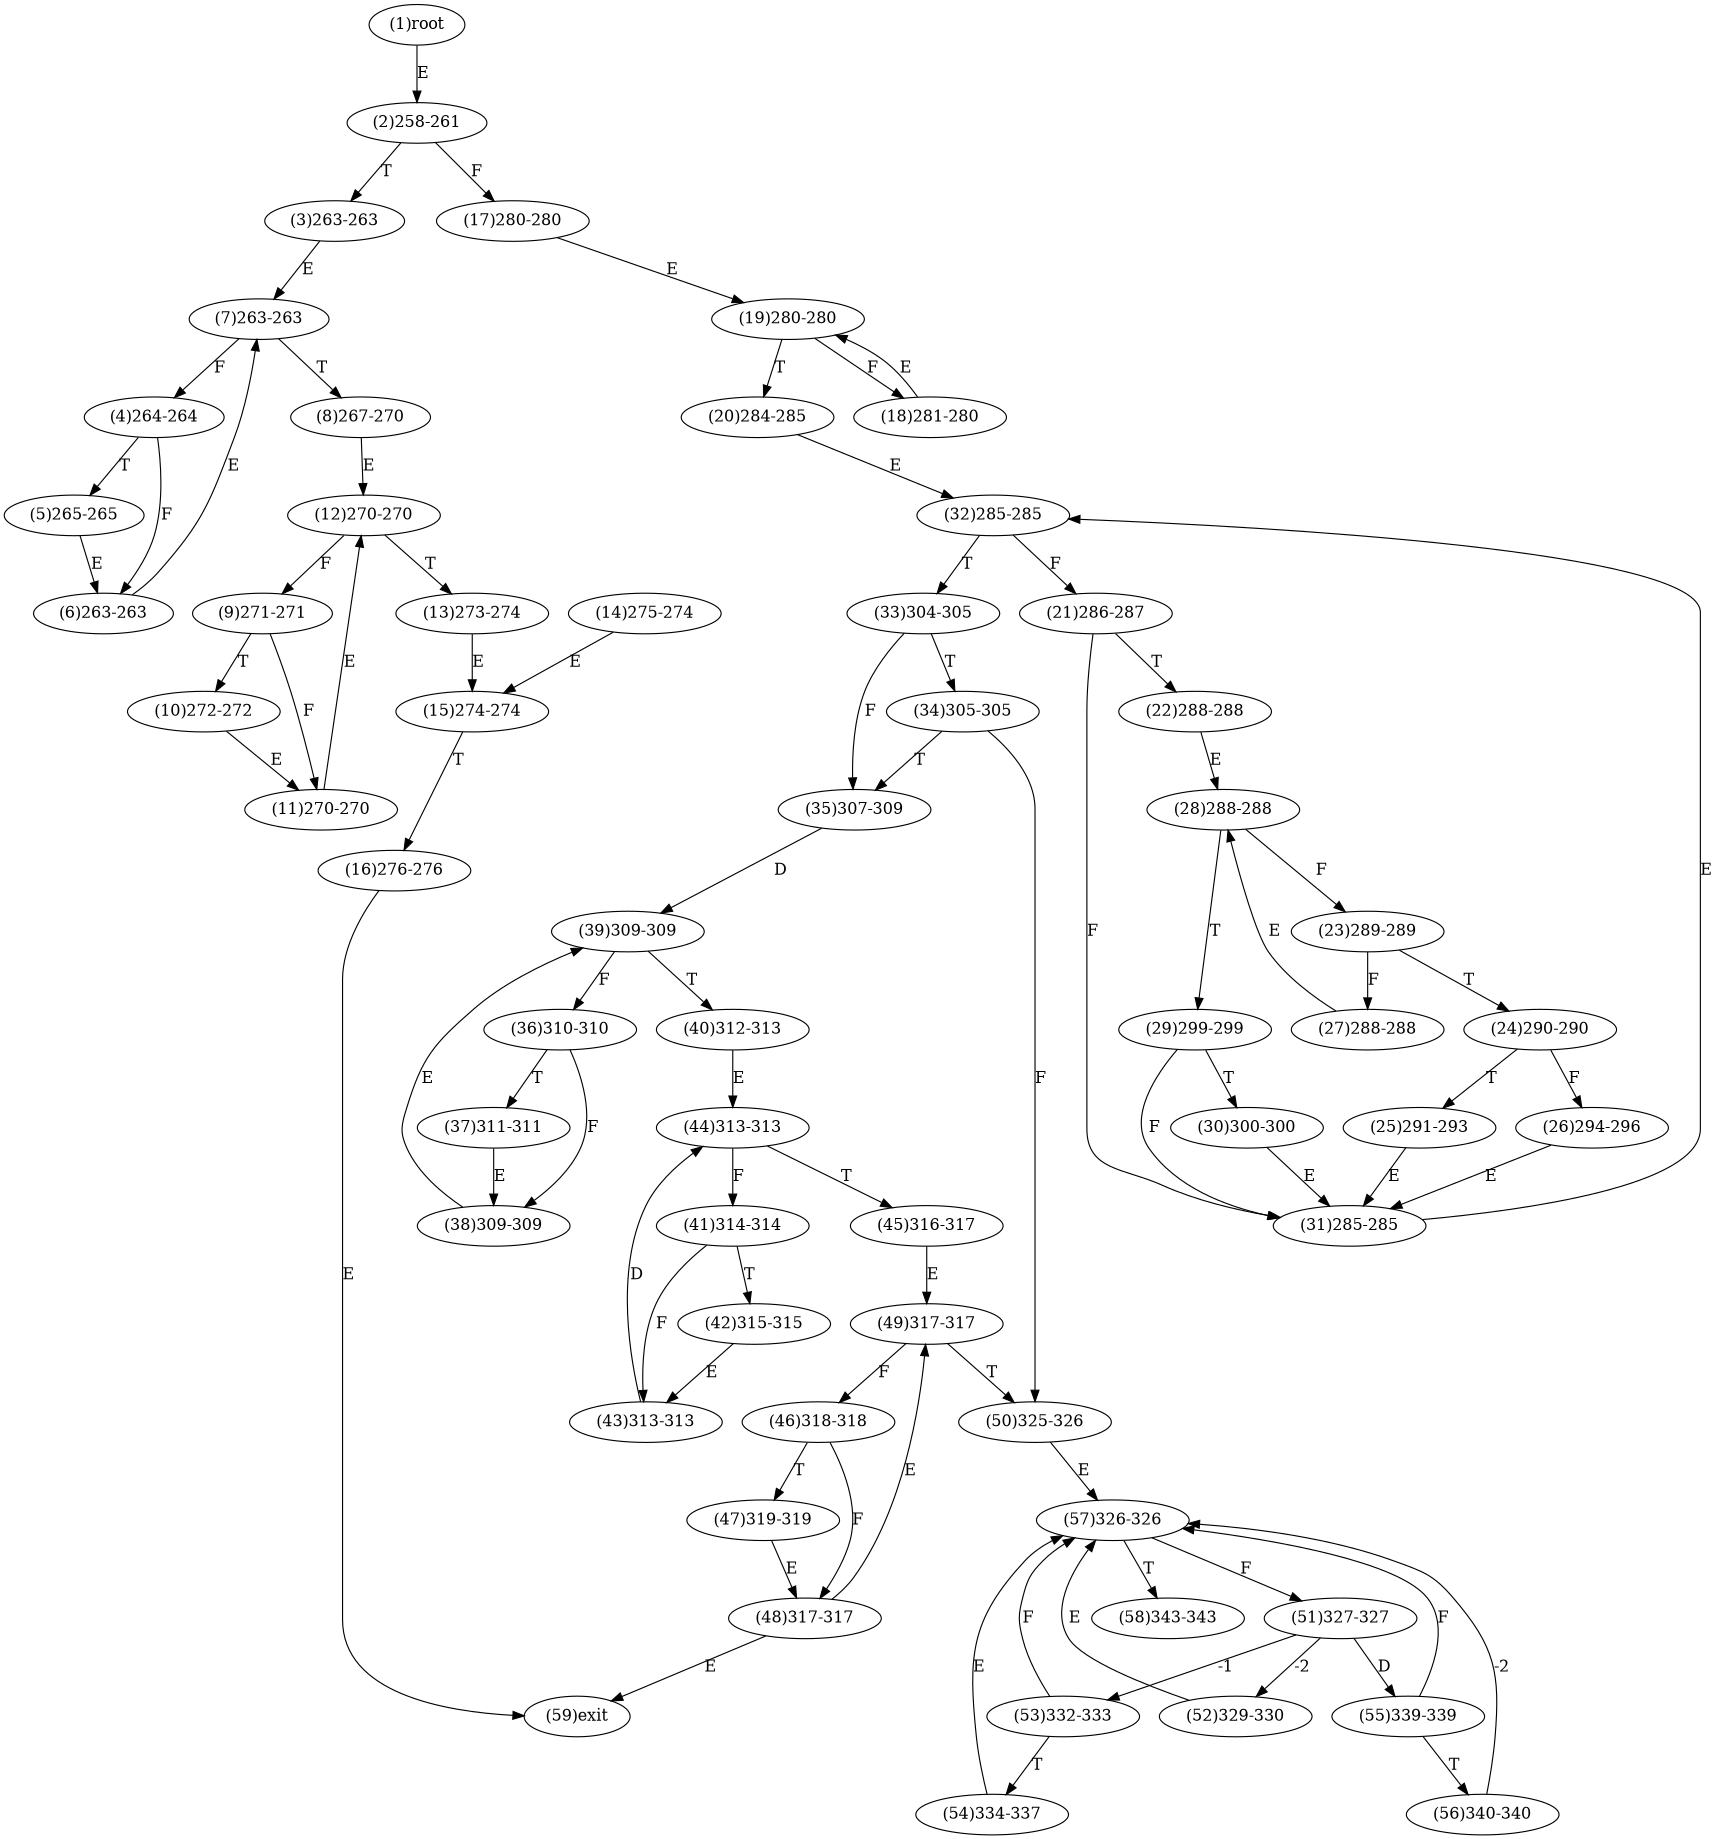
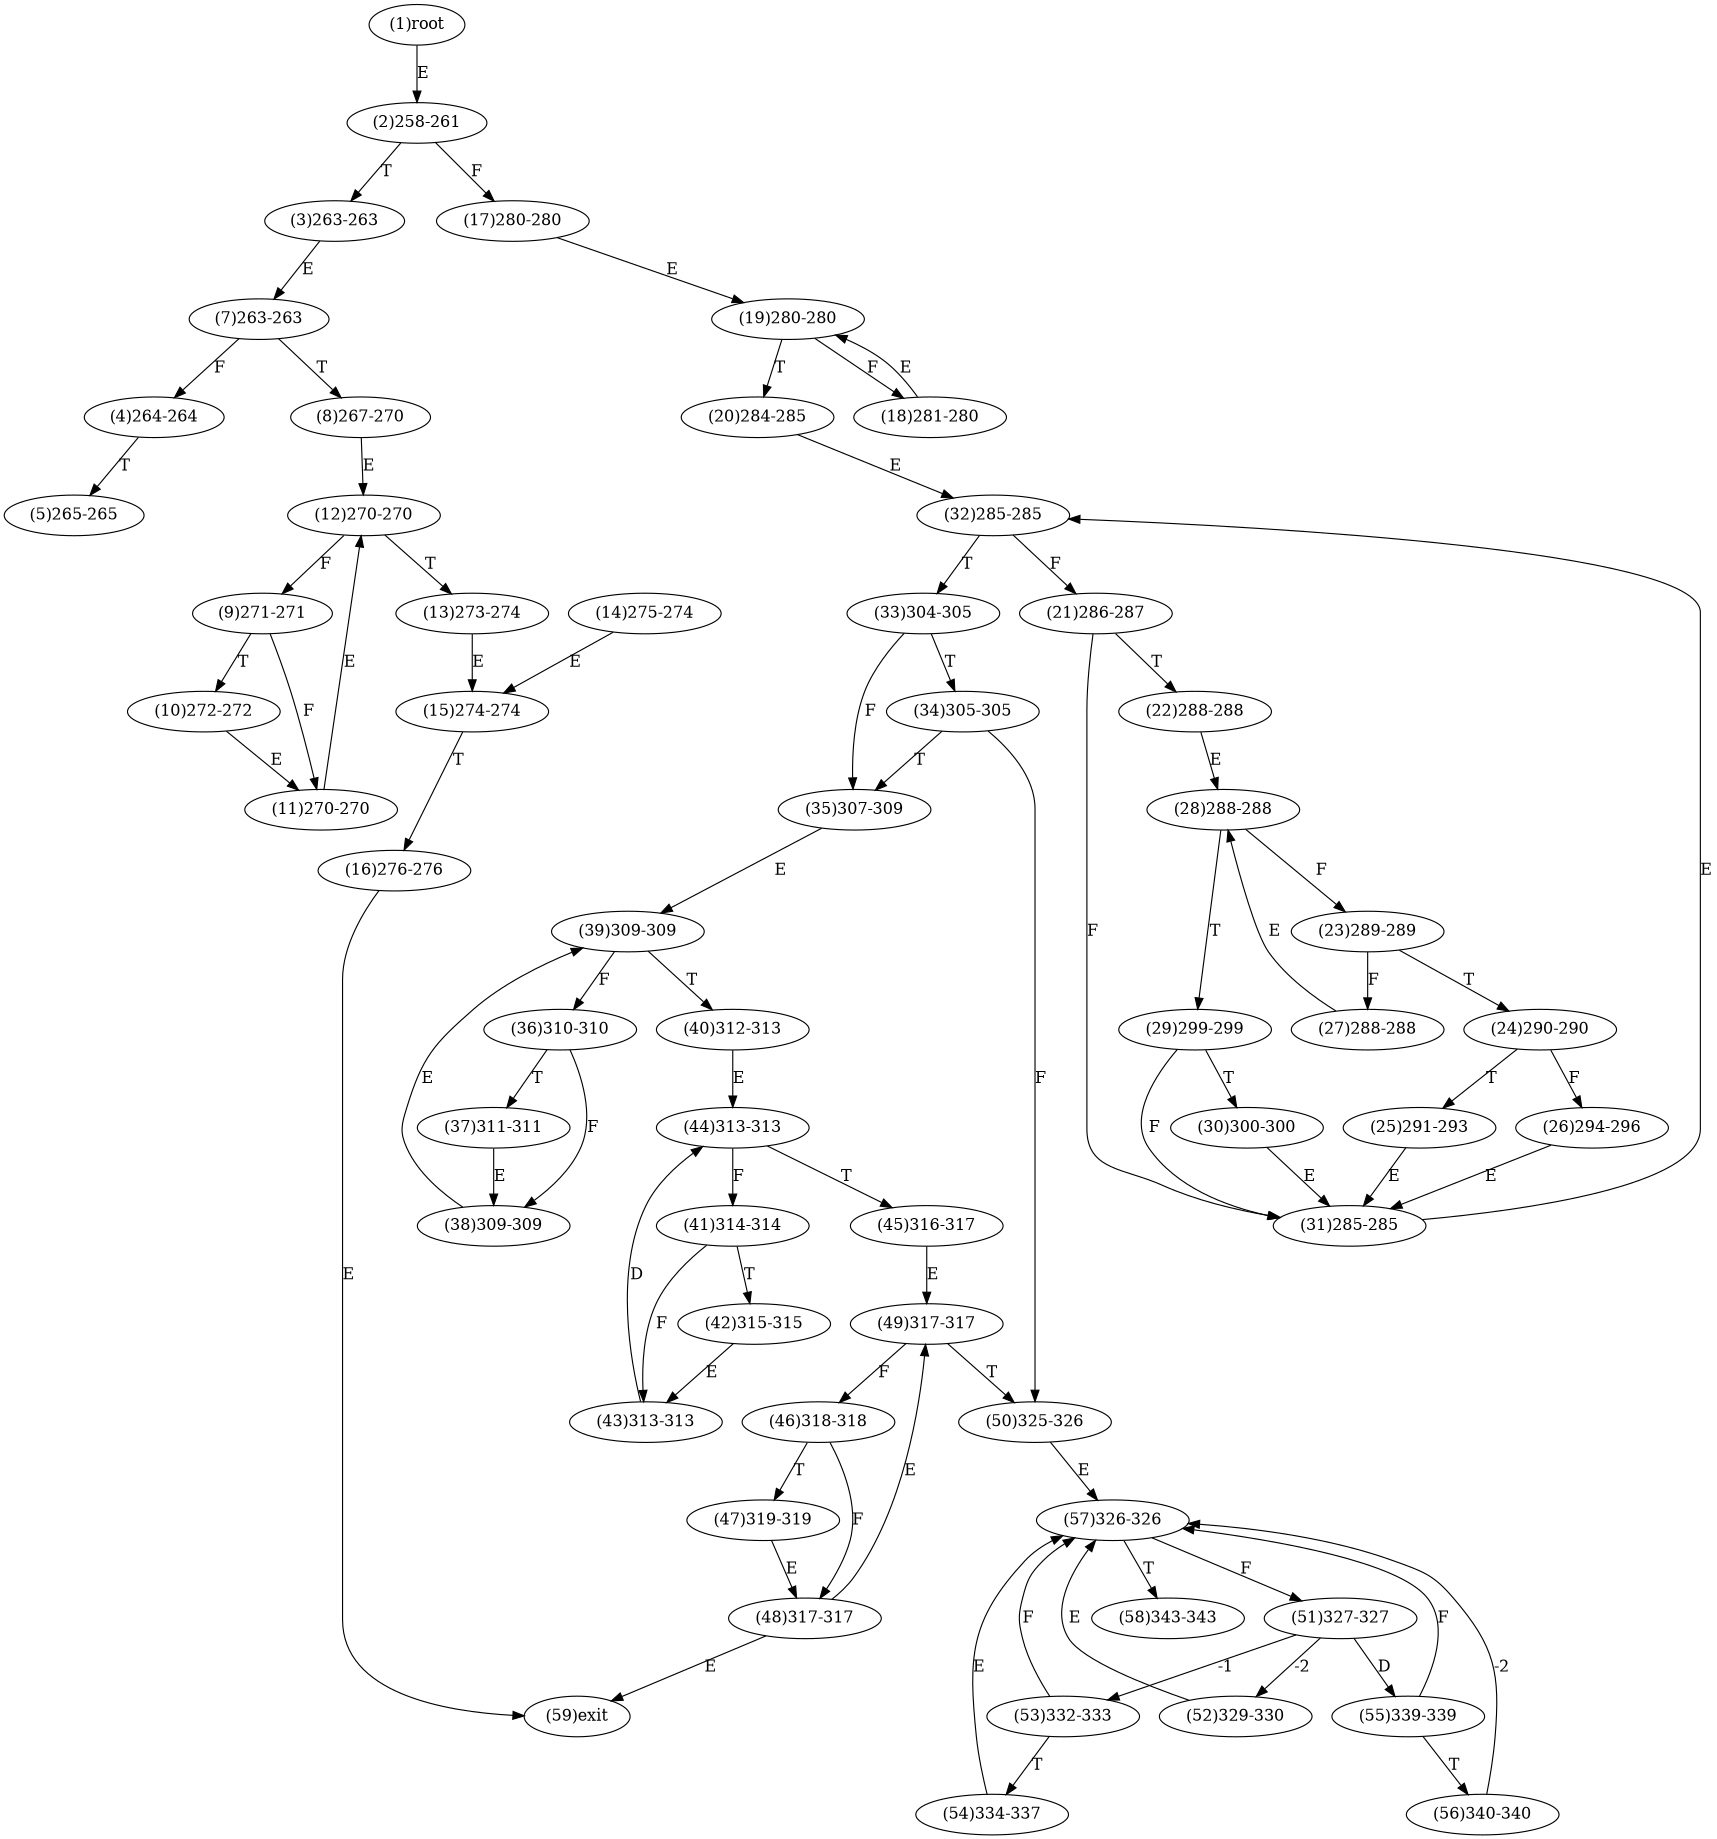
(103, 614) -> none
(781, 871) -> (781, 871)
